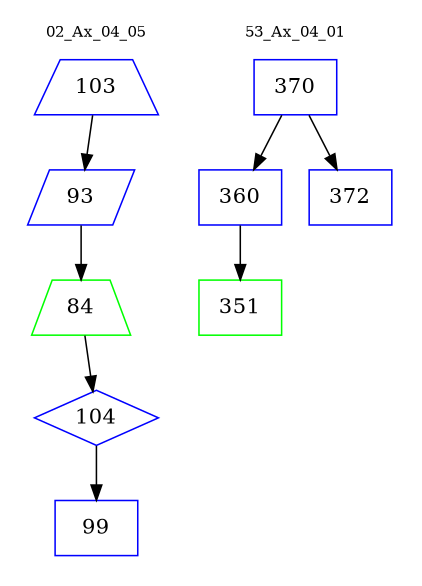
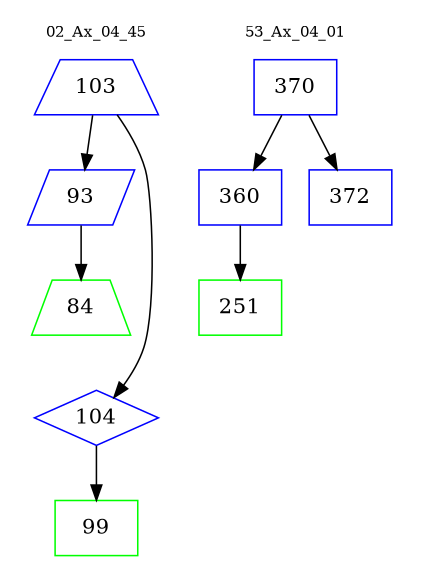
(96, 33) -> (96, 33)
(240, 308) -> (240, 308)
(88, 356) -> (152, 249)
(96, 528) -> (96, 528)
